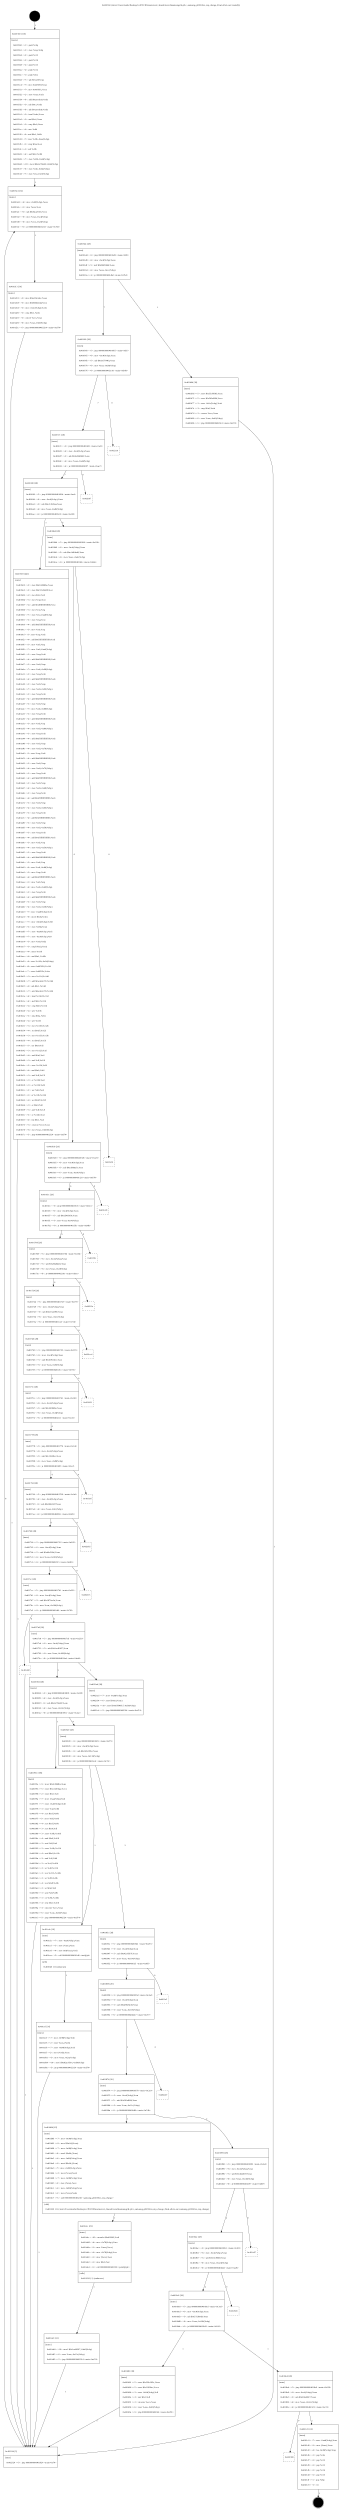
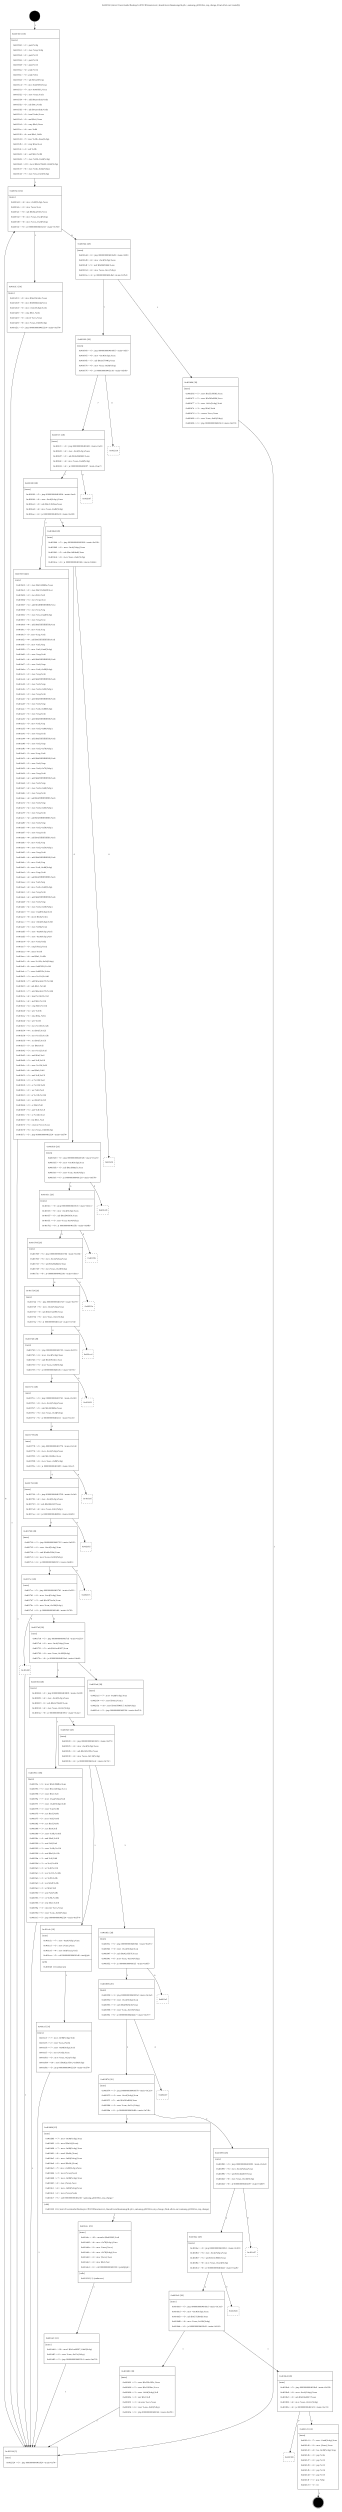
none -> (68, 234)
